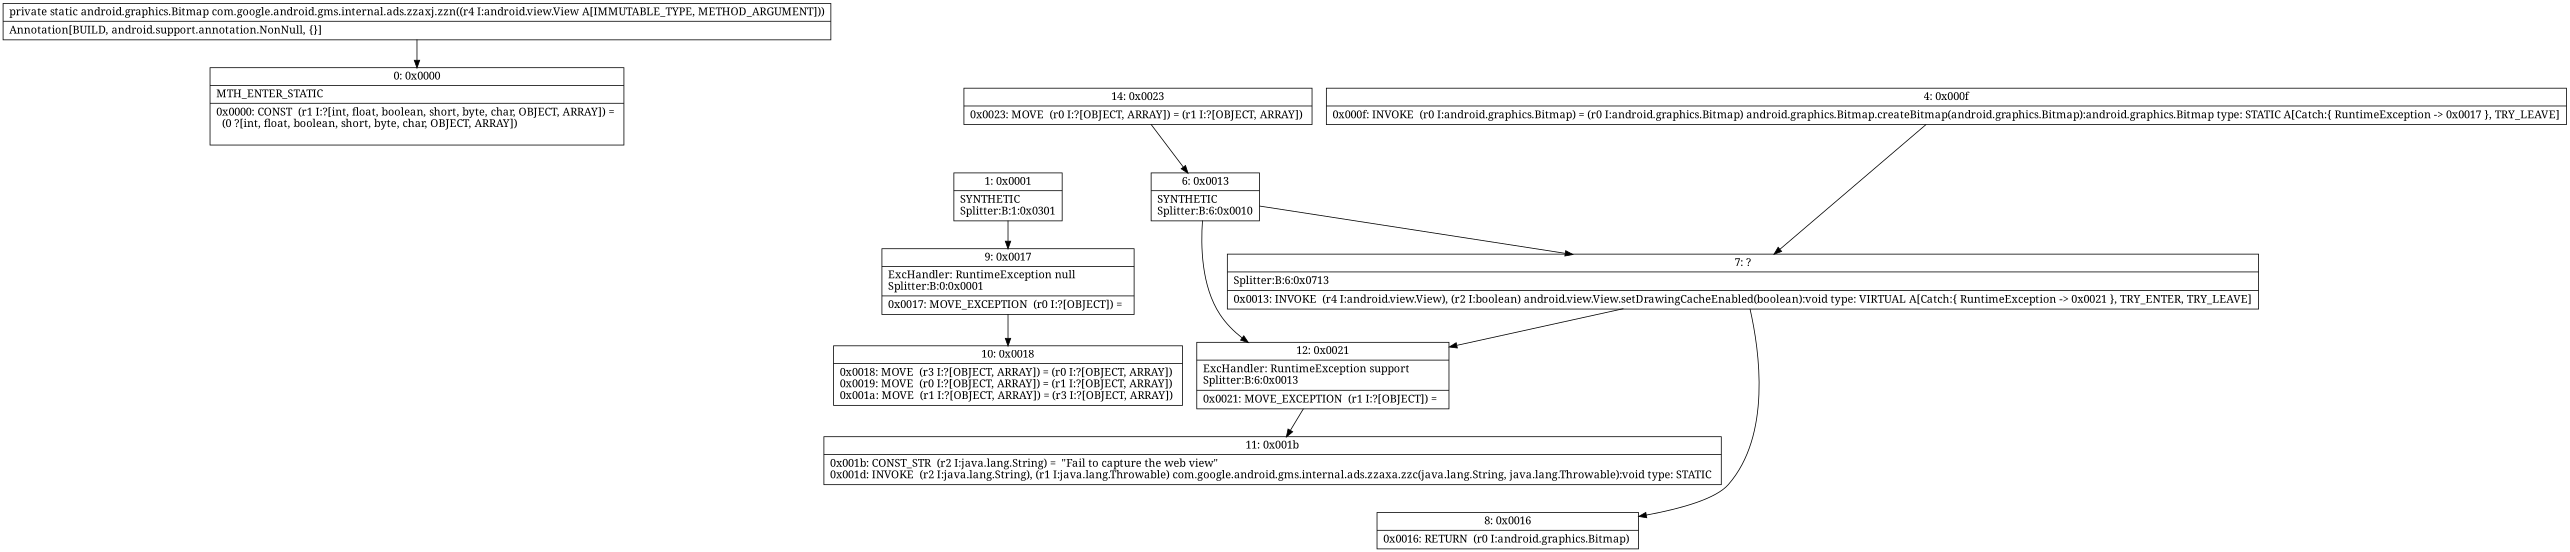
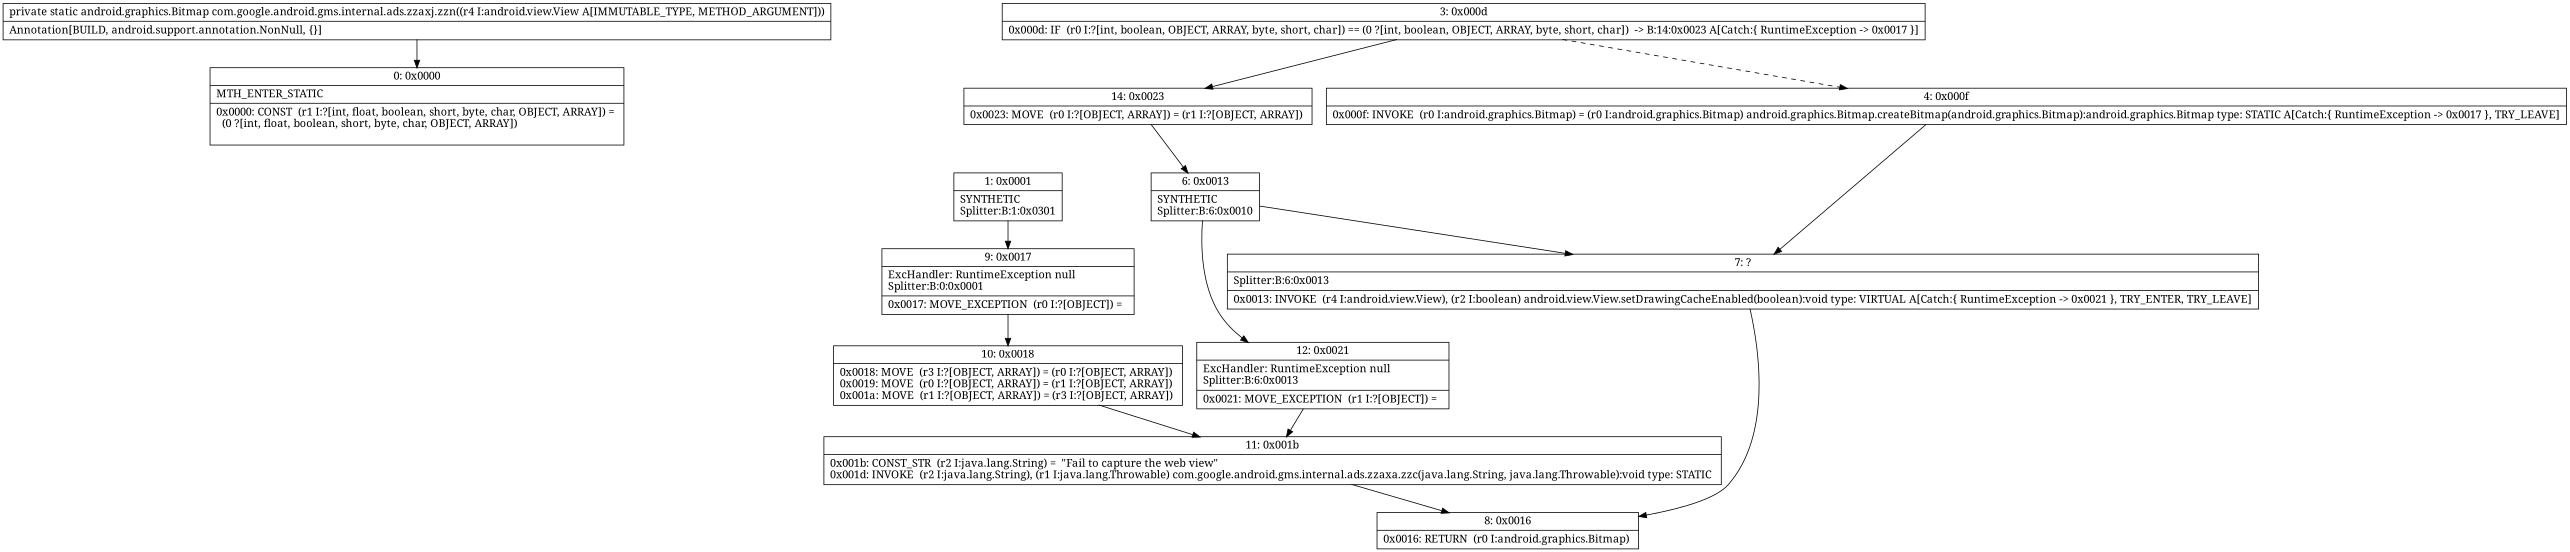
none -> (1464, 22)
(1281, 281) -> (1281, 281)
(1540, 327) -> none
(1307, 369) -> (1297, 369)
none -> (1146, 420)
none -> (1396, 498)
